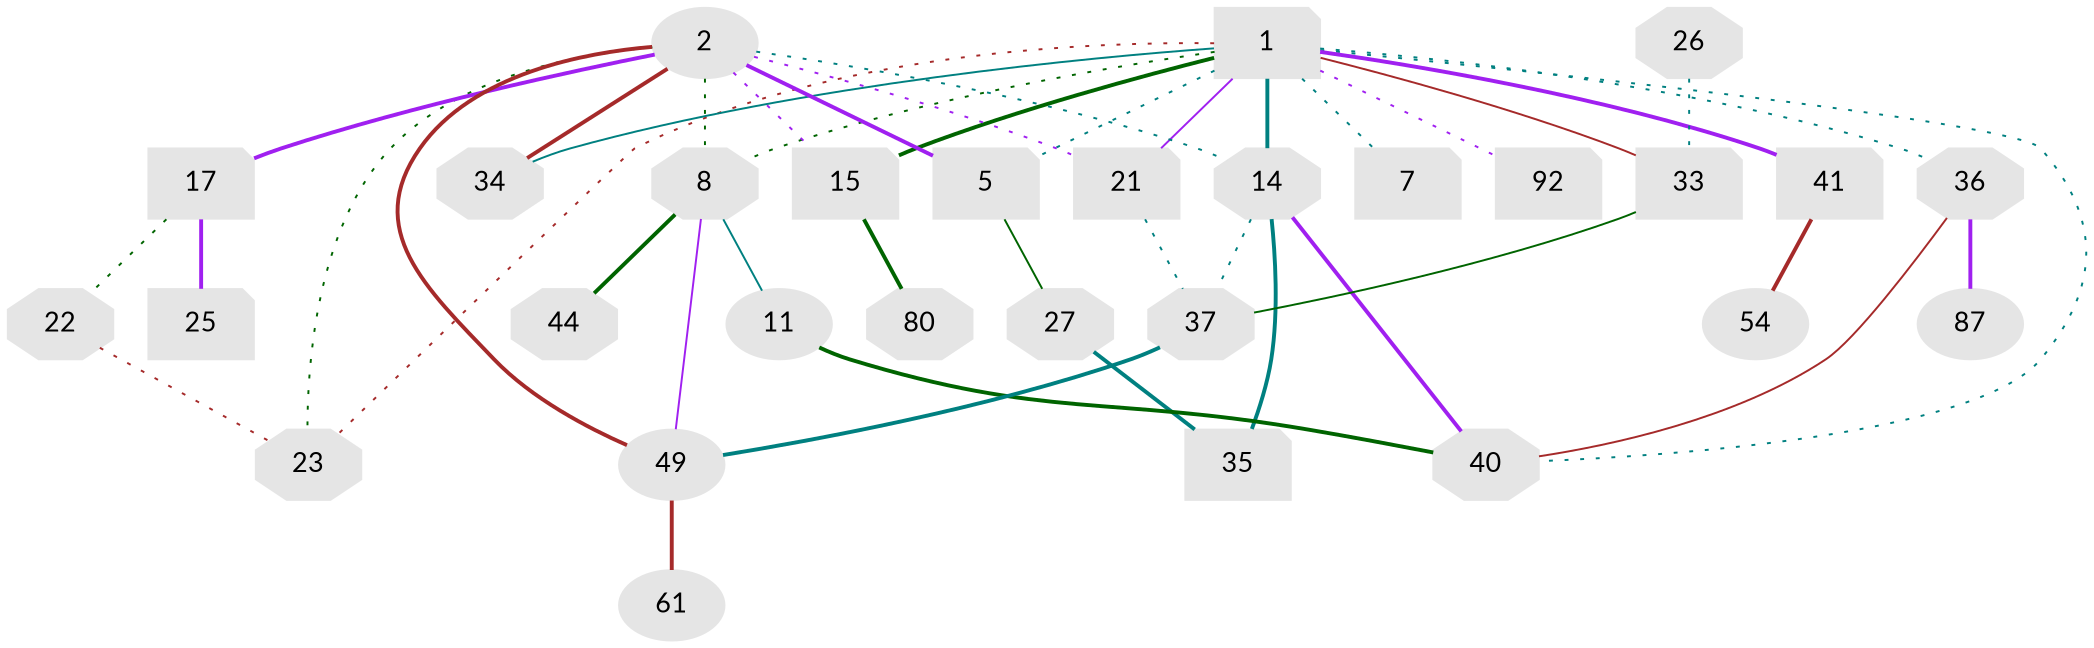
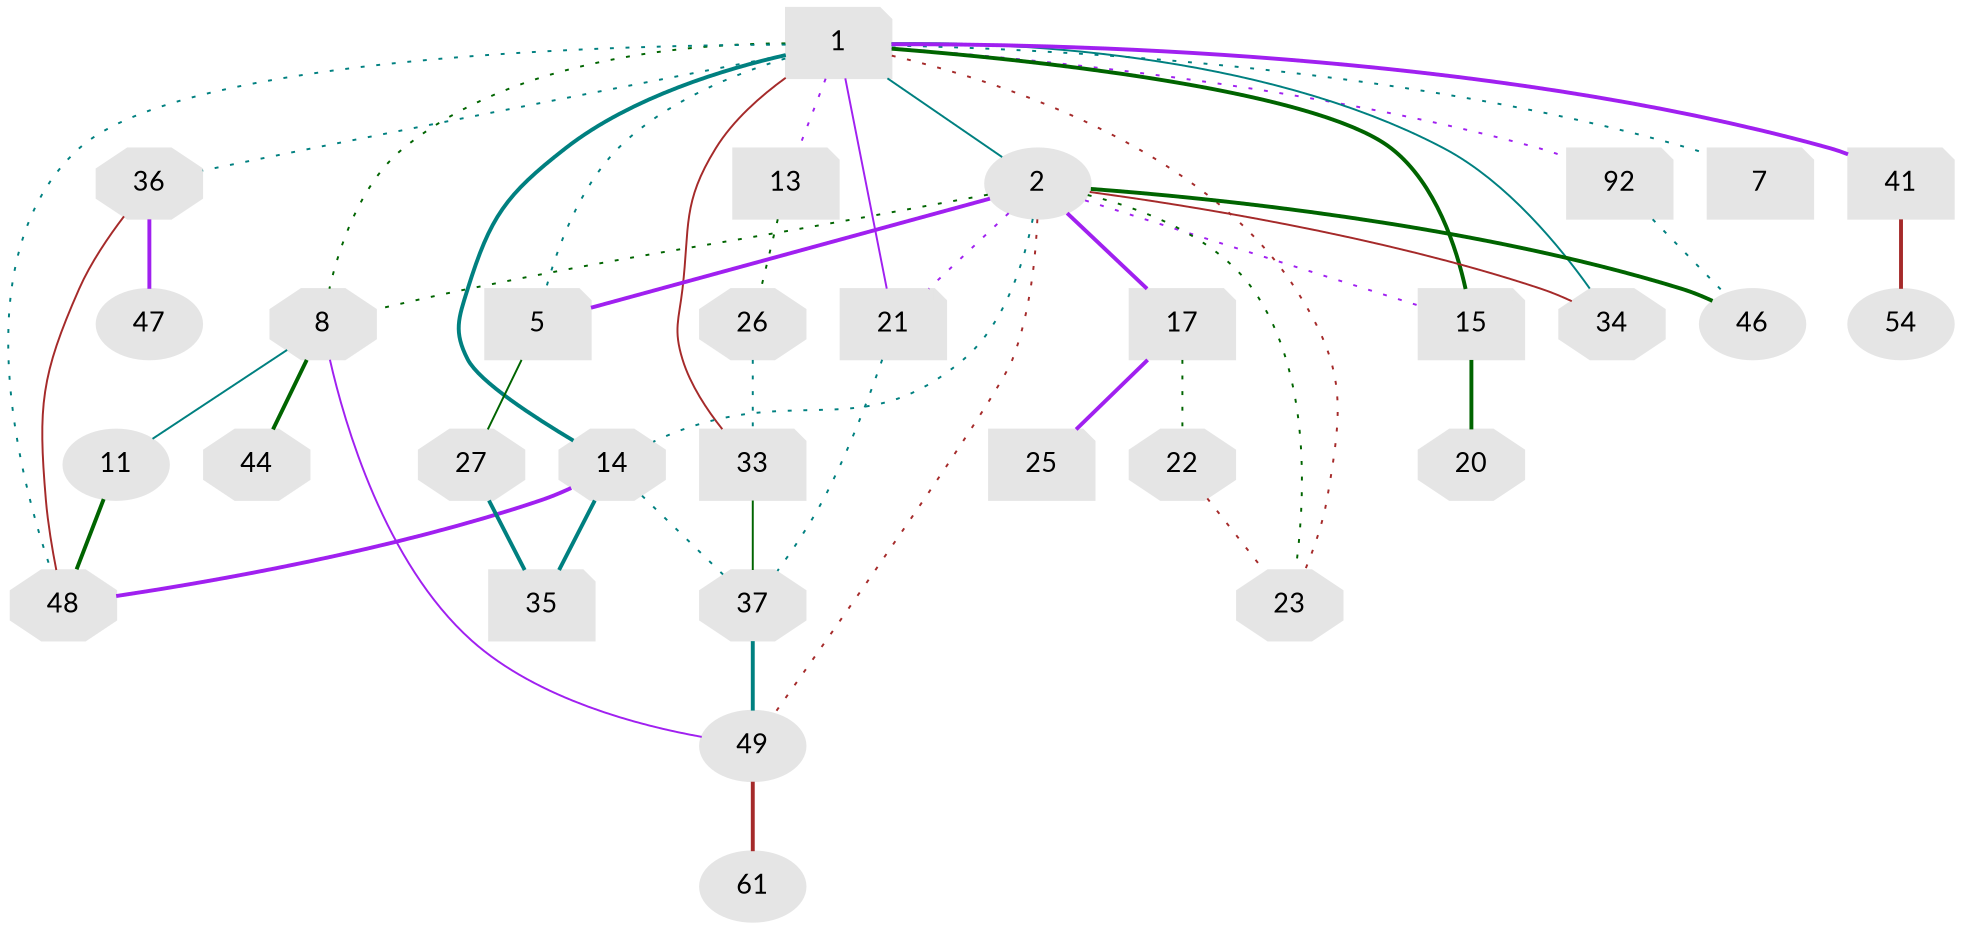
(597, 113) -> (1334, 234)
none -> (945, 118)
none -> (786, 184)
(399, 217) -> (937, 480)
(920, 324) -> (1471, 465)
none -> (1753, 324)
(1970, 324) -> (149, 324)
(1486, 465) -> (63, 605)
